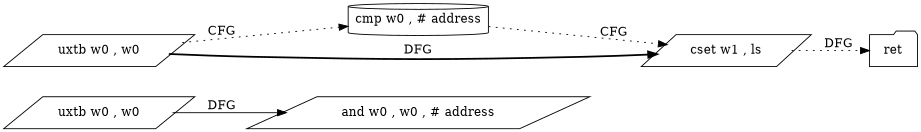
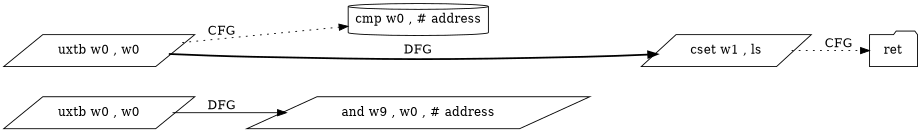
(574, 35) -> none
(839, 44) -> (839, 44)
(418, 113) -> (418, 113)
